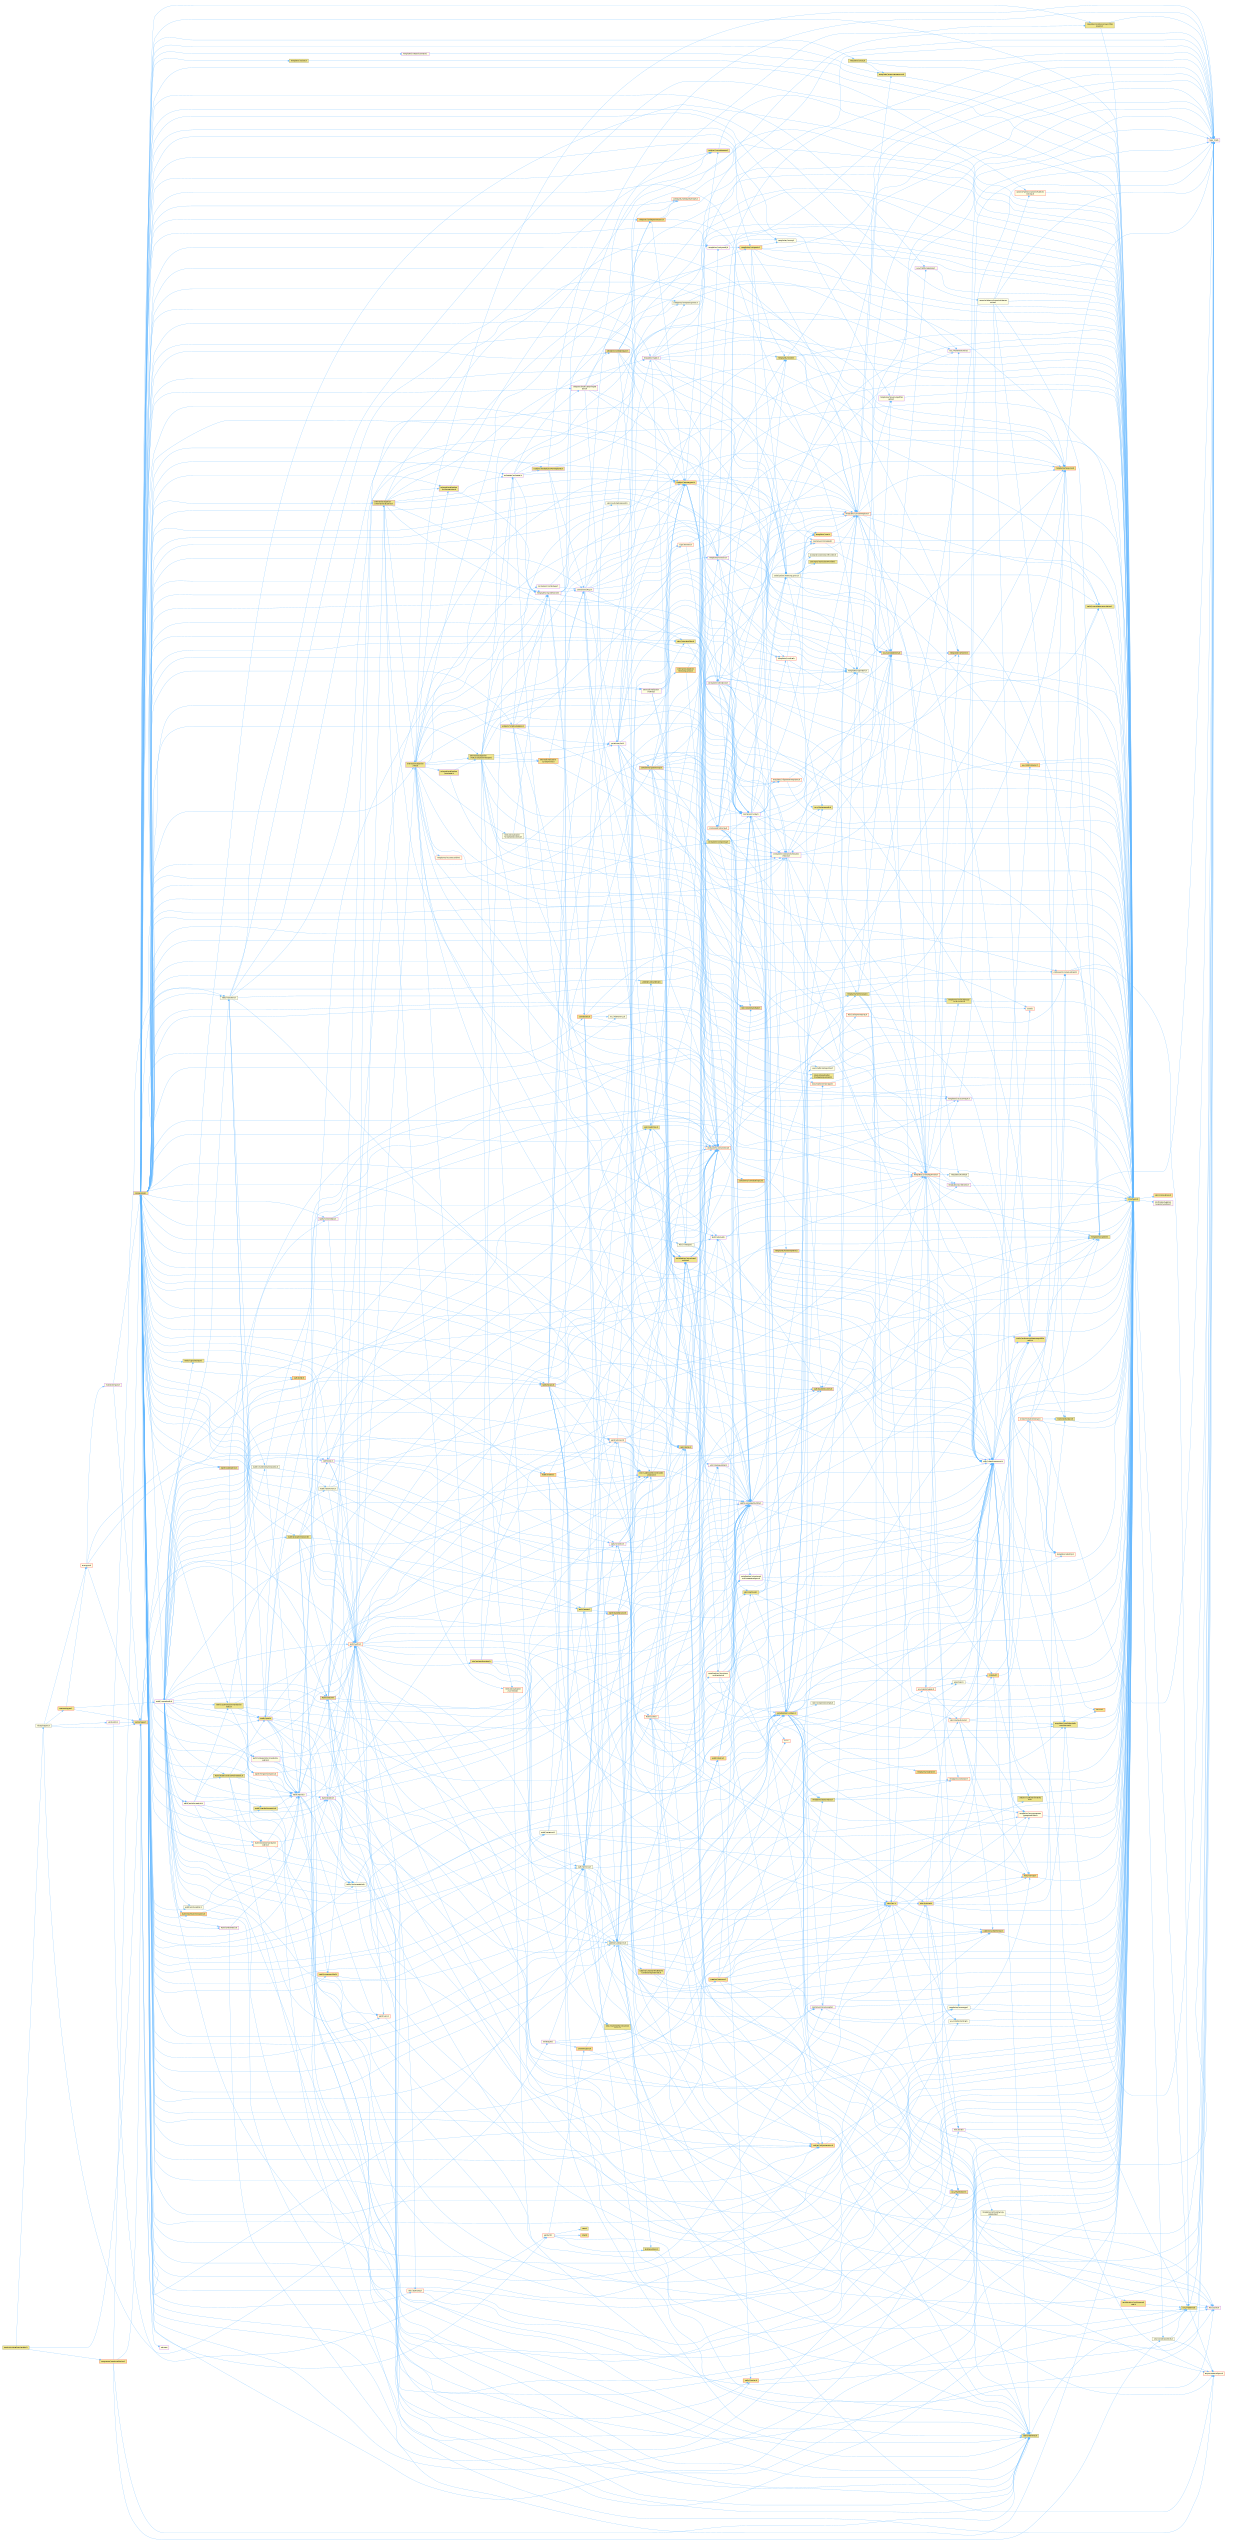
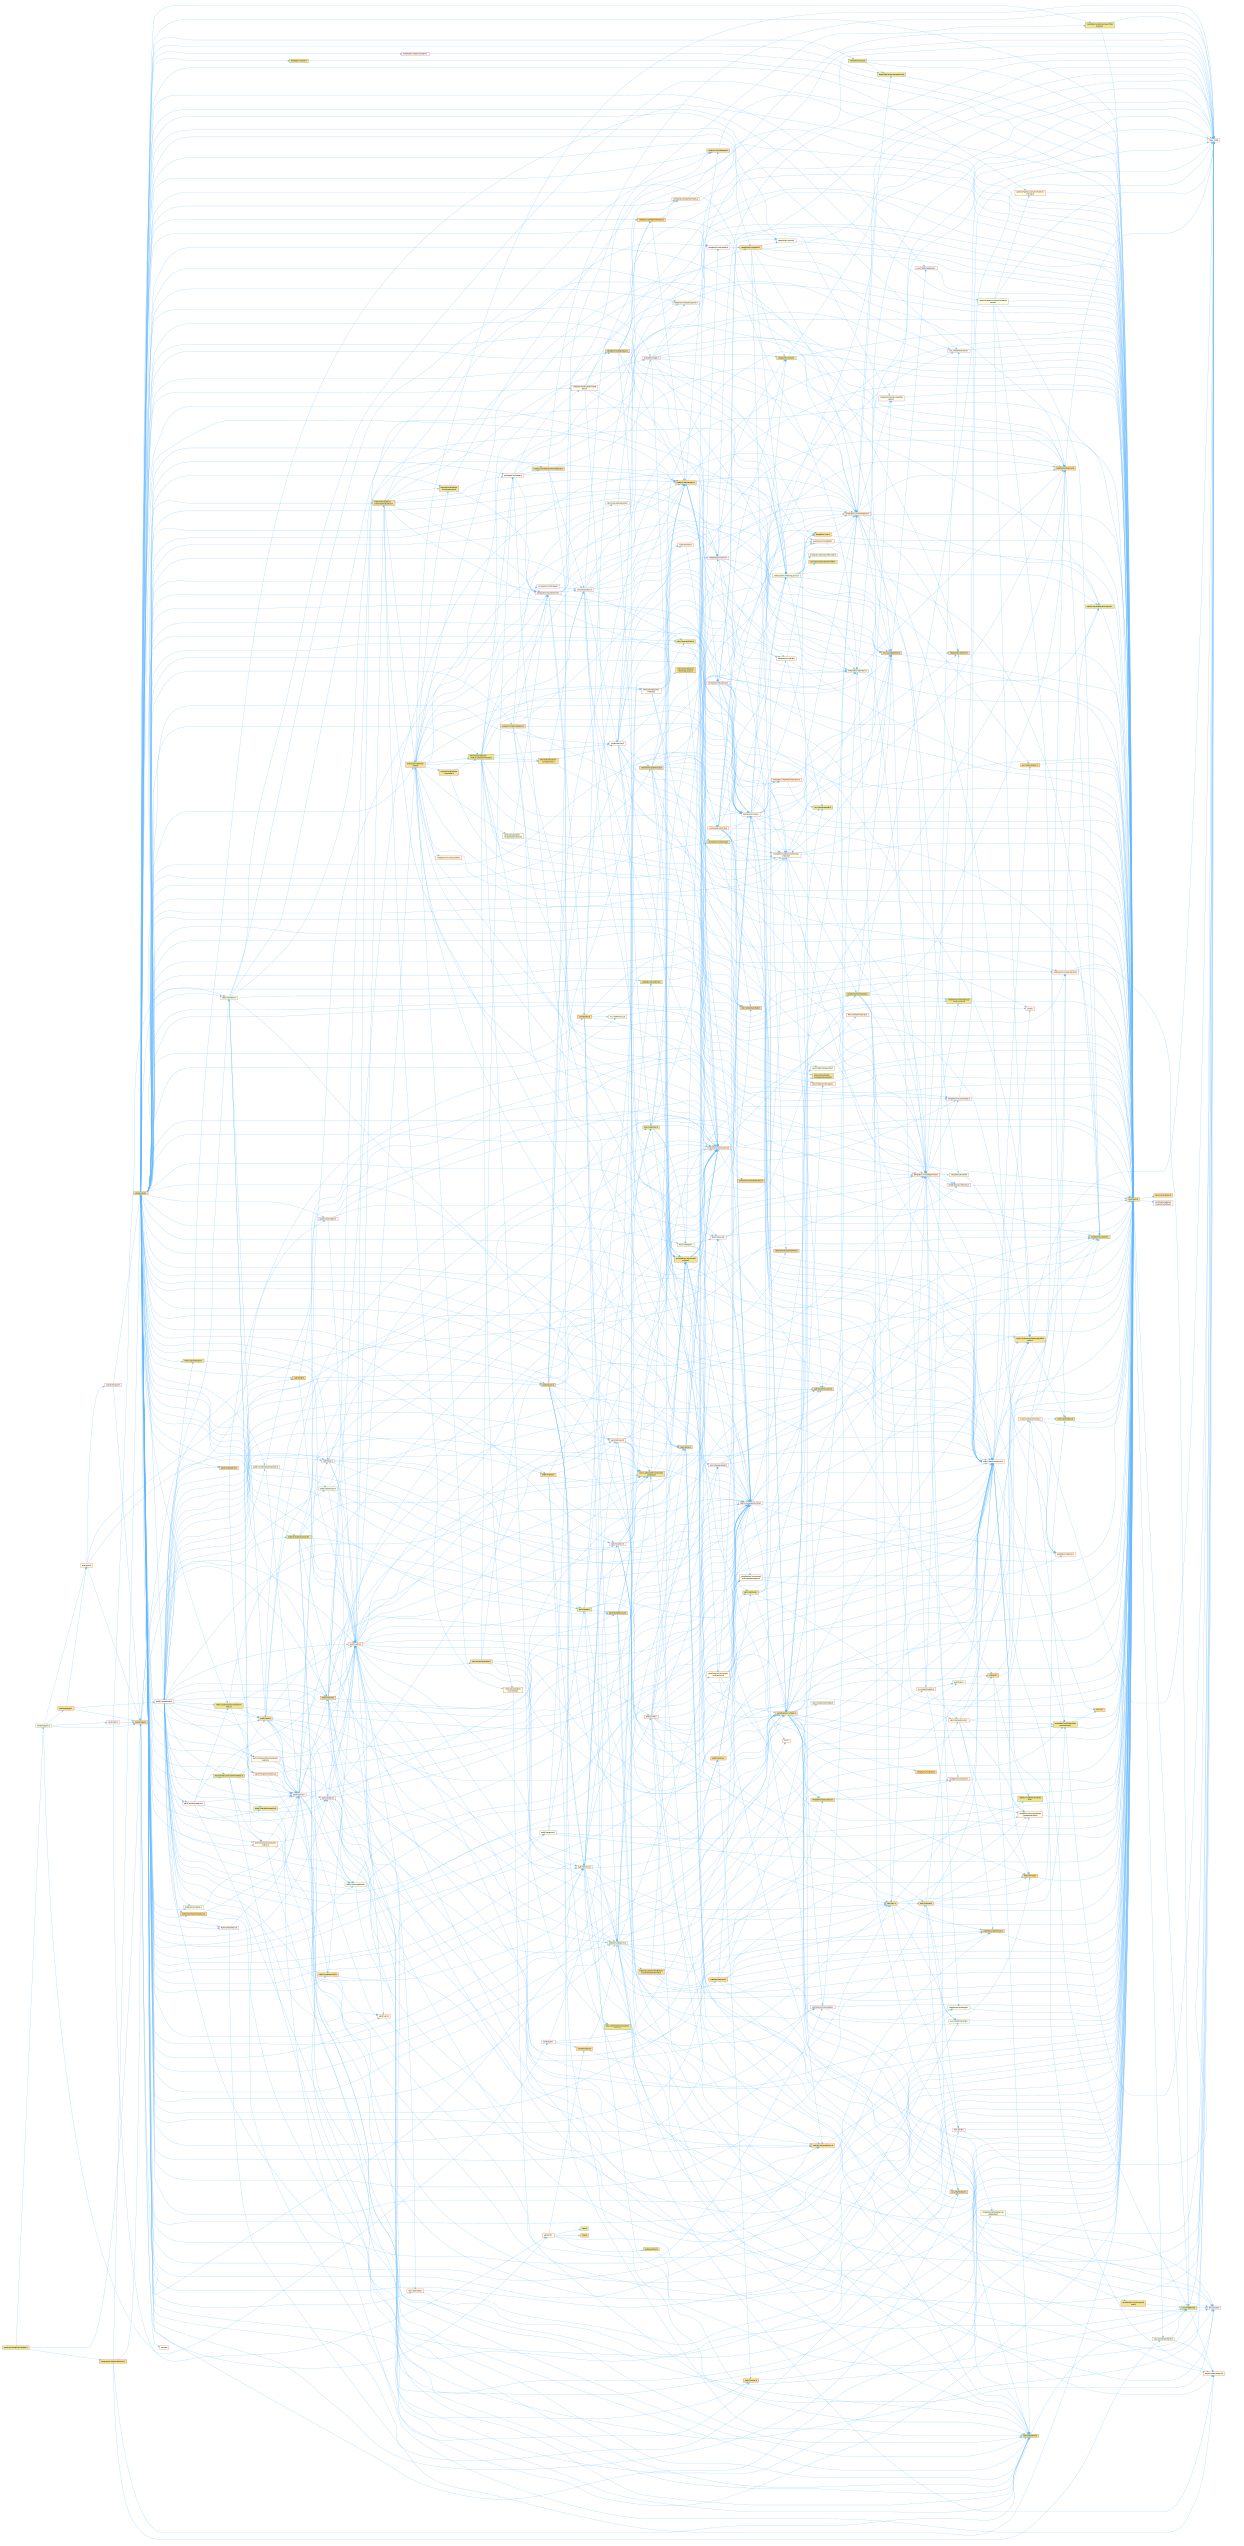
(638, 2110) -> (817, 2277)
